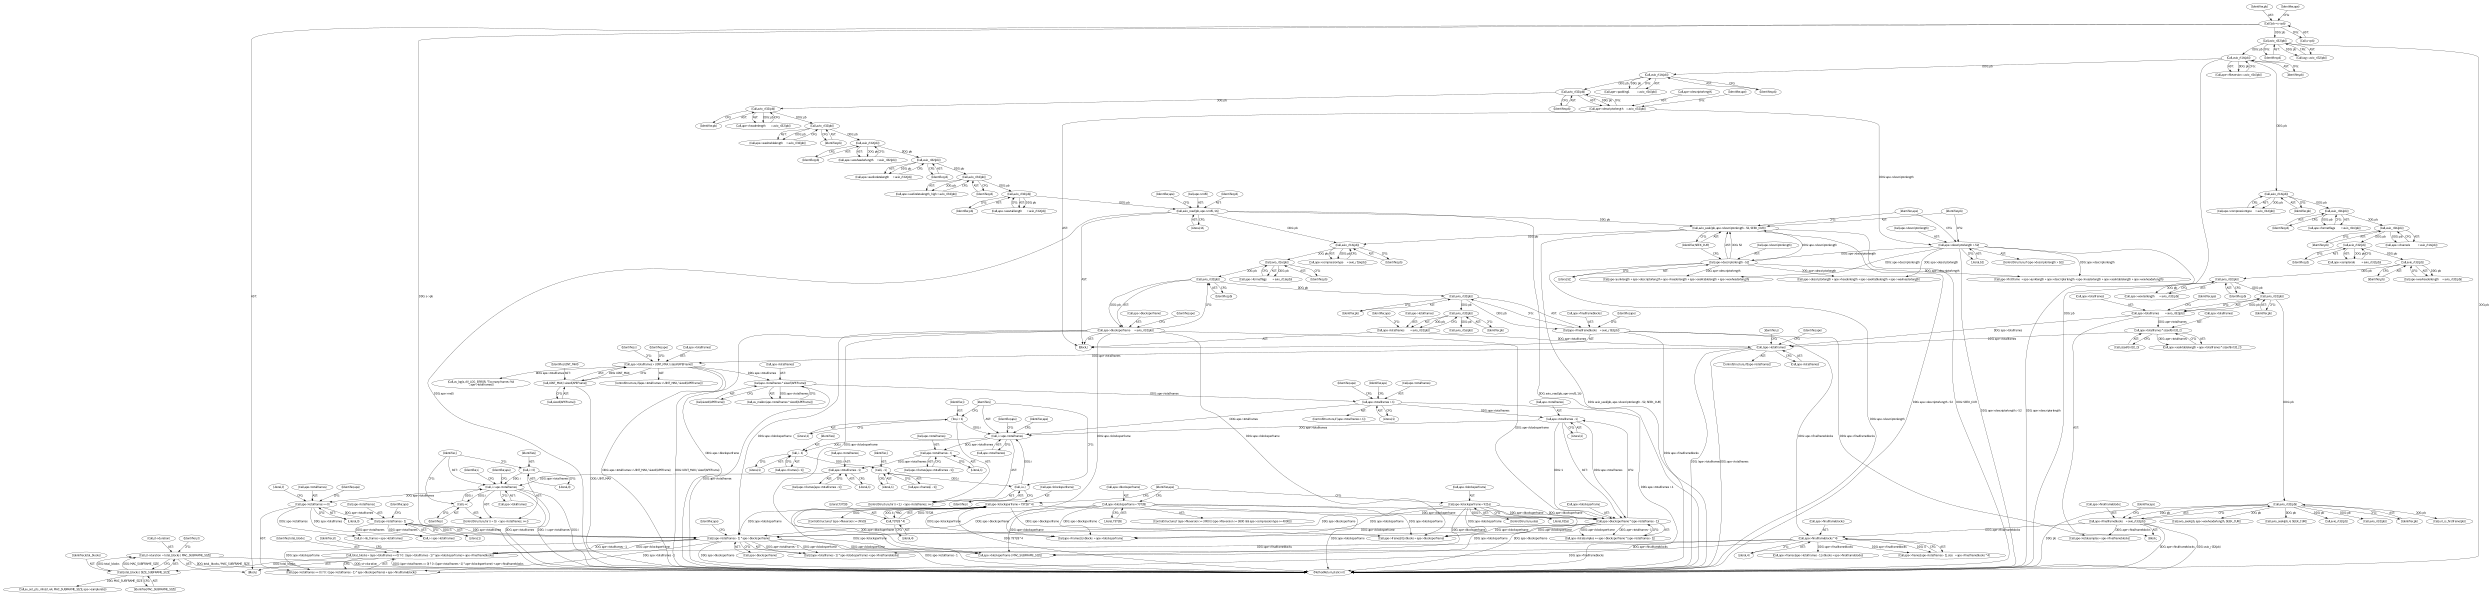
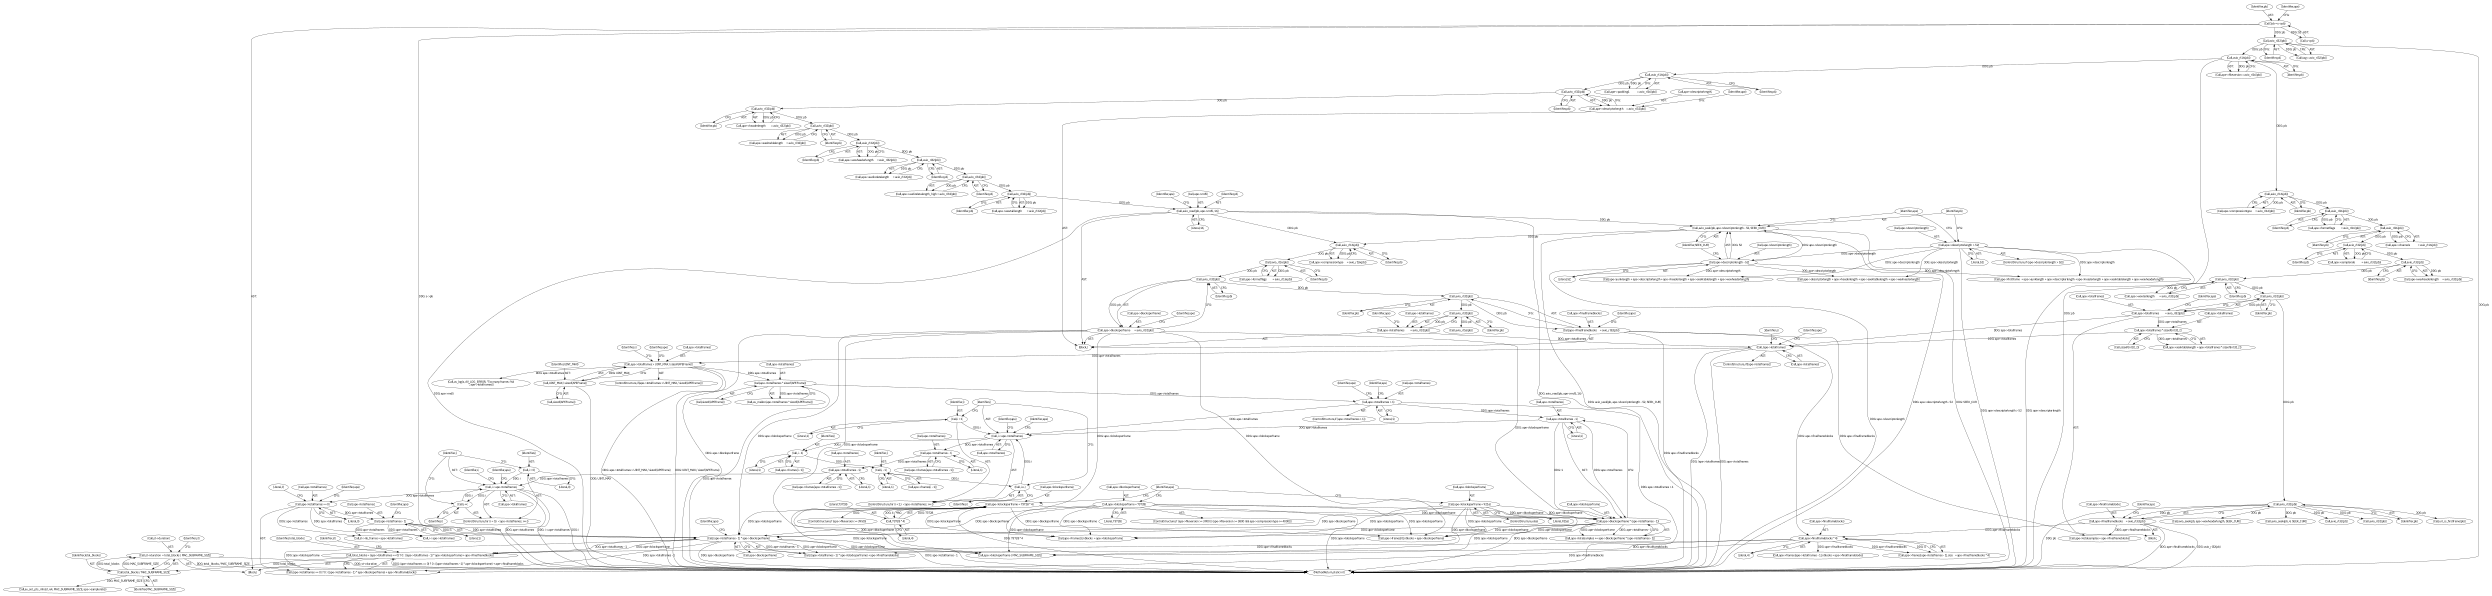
(2296, 32) -> (2296, 32)
(1847, 118) -> none
(957, 419) -> (957, 419)
(1476, 513) -> (1476, 513)
(144, 573) -> (144, 573)
